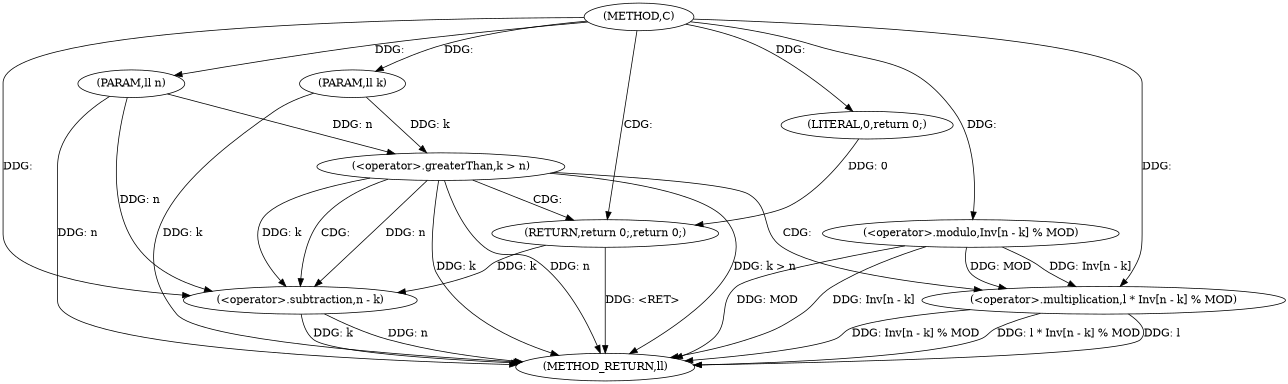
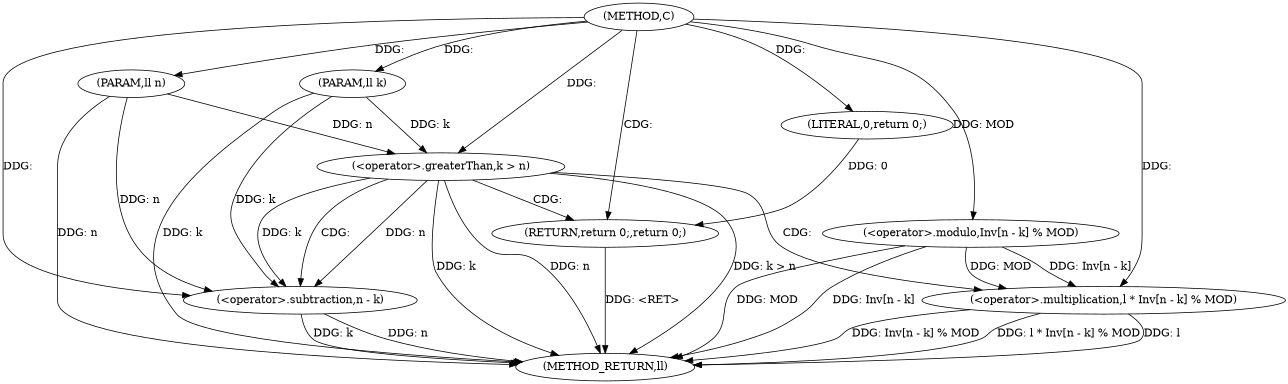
none -> (543, 89)
(983, 125) -> (983, 125)
(477, 273) -> (244, 178)
